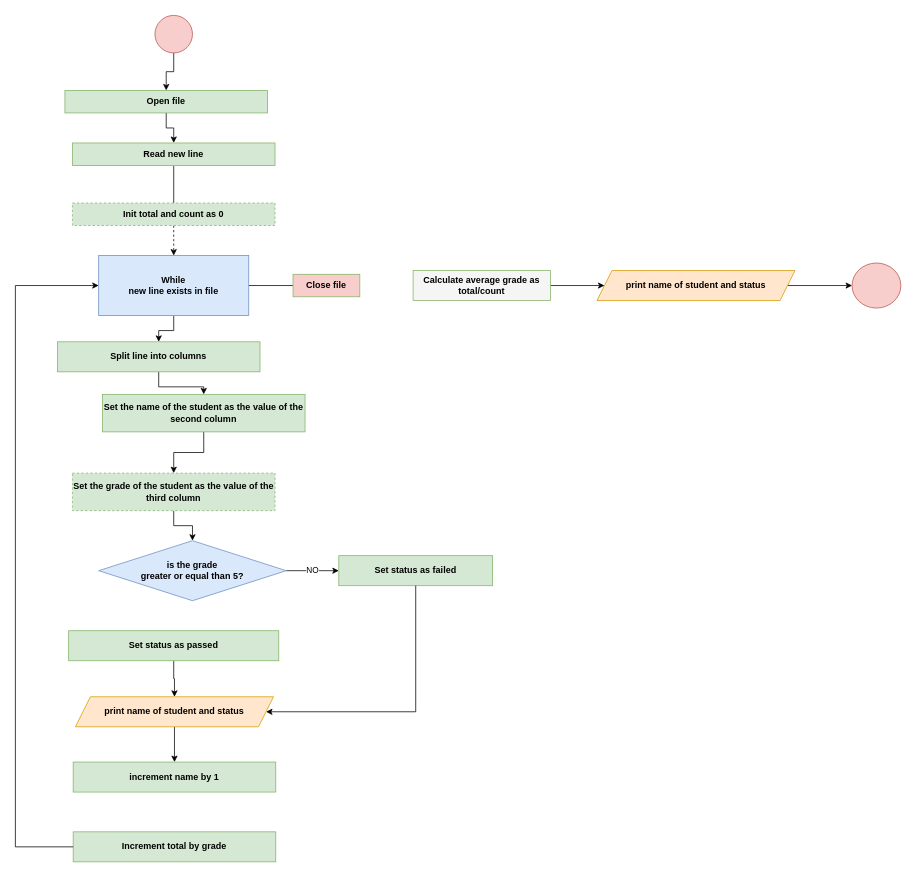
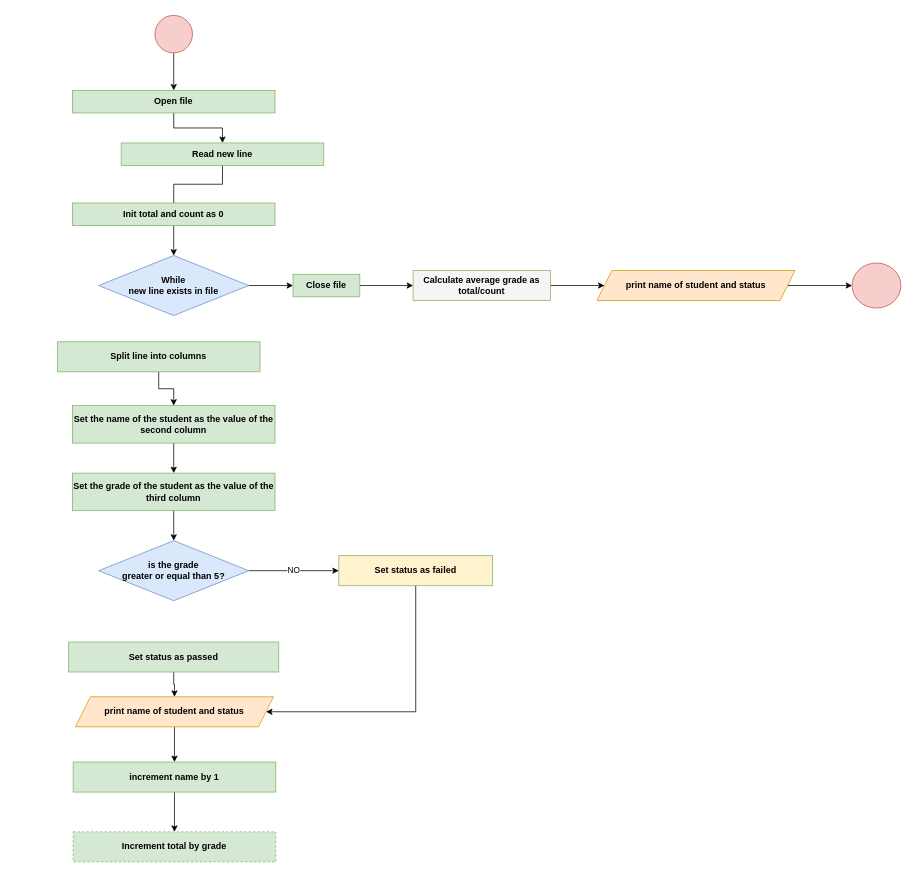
(166, 102) -> (174, 102)
(174, 154) -> (222, 154)
(174, 214) -> (174, 214)
(174, 236) -> (174, 236)
(174, 285) -> (174, 285)
(288, 285) -> (286, 285)
(326, 285) -> (326, 285)
none -> (384, 285)
(171, 330) -> none
(204, 413) -> (174, 424)
(174, 492) -> (174, 492)
(15, 528) -> none
(192, 570) -> (174, 570)
(416, 570) -> (416, 570)
(174, 645) -> (174, 657)
none -> (174, 809)
(174, 846) -> (174, 846)
